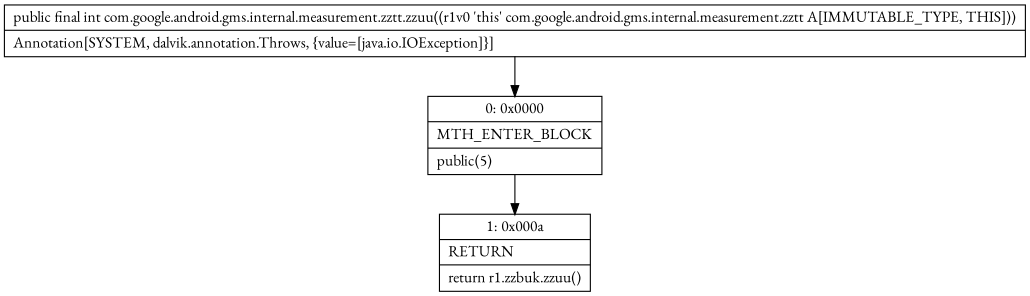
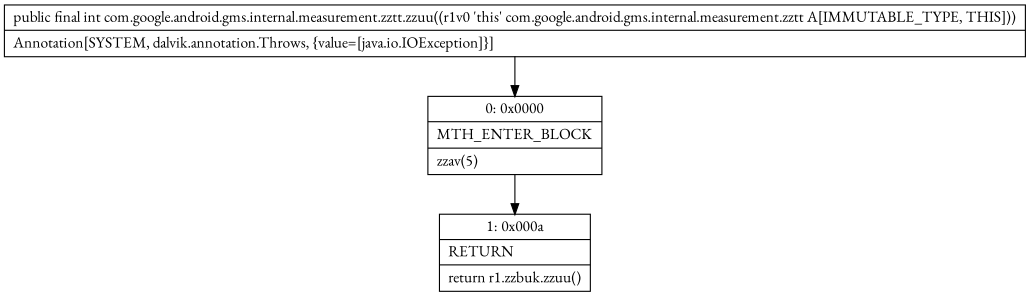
(465, 161) -> (458, 161)
